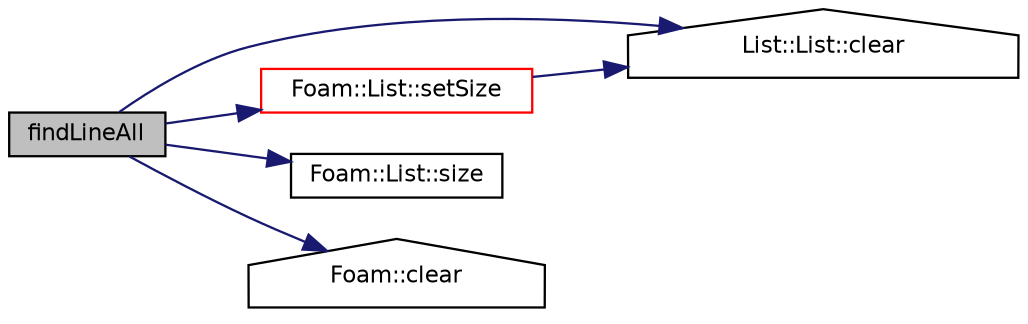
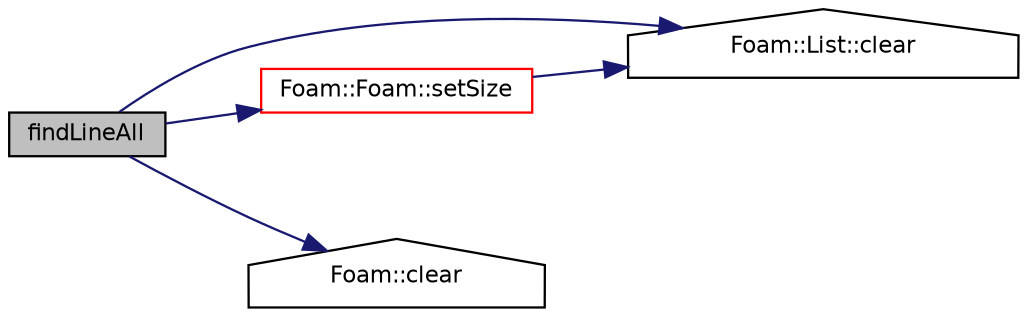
(823, 47) -> (823, 47)
(397, 91) -> (397, 91)
(397, 176) -> none
